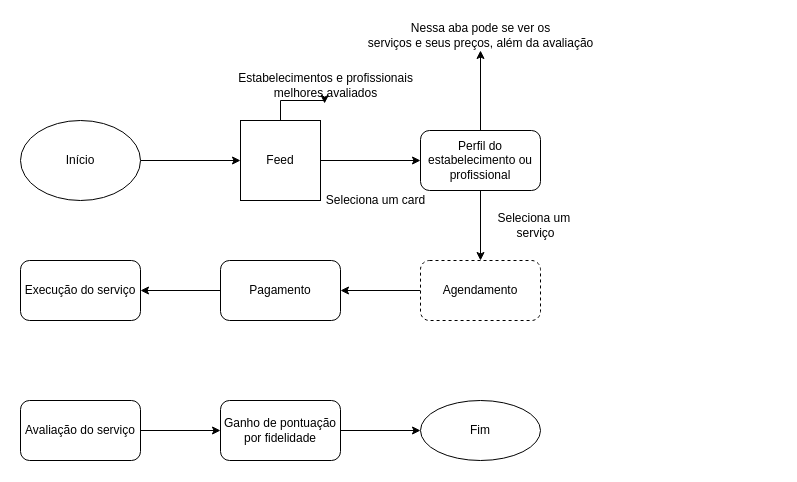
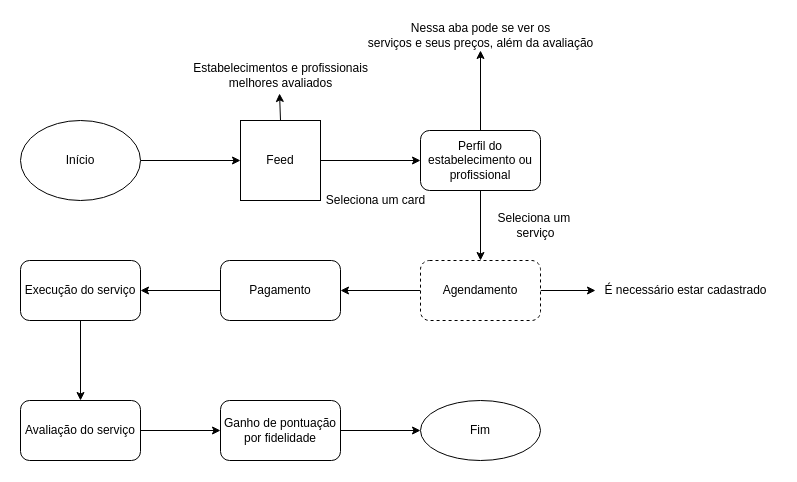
(326, 86) -> (281, 76)
none -> (565, 291)
none -> (686, 291)
none -> (81, 357)
